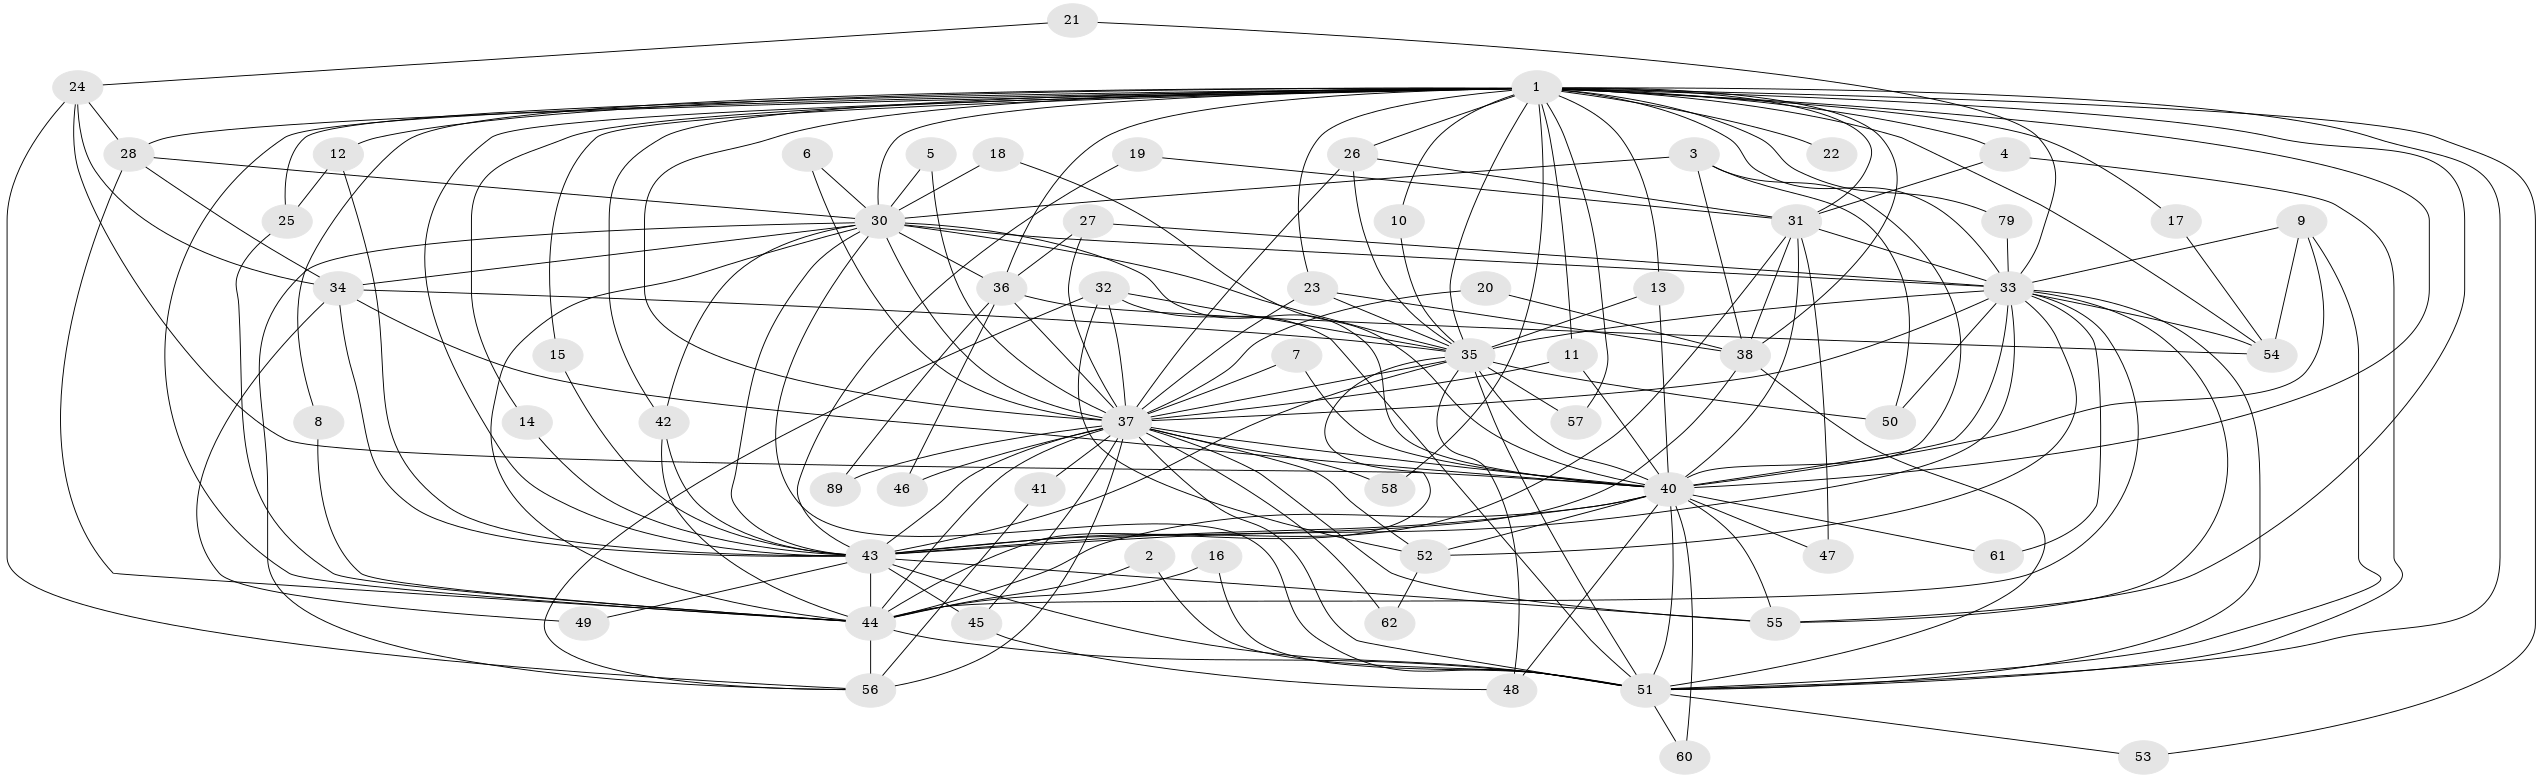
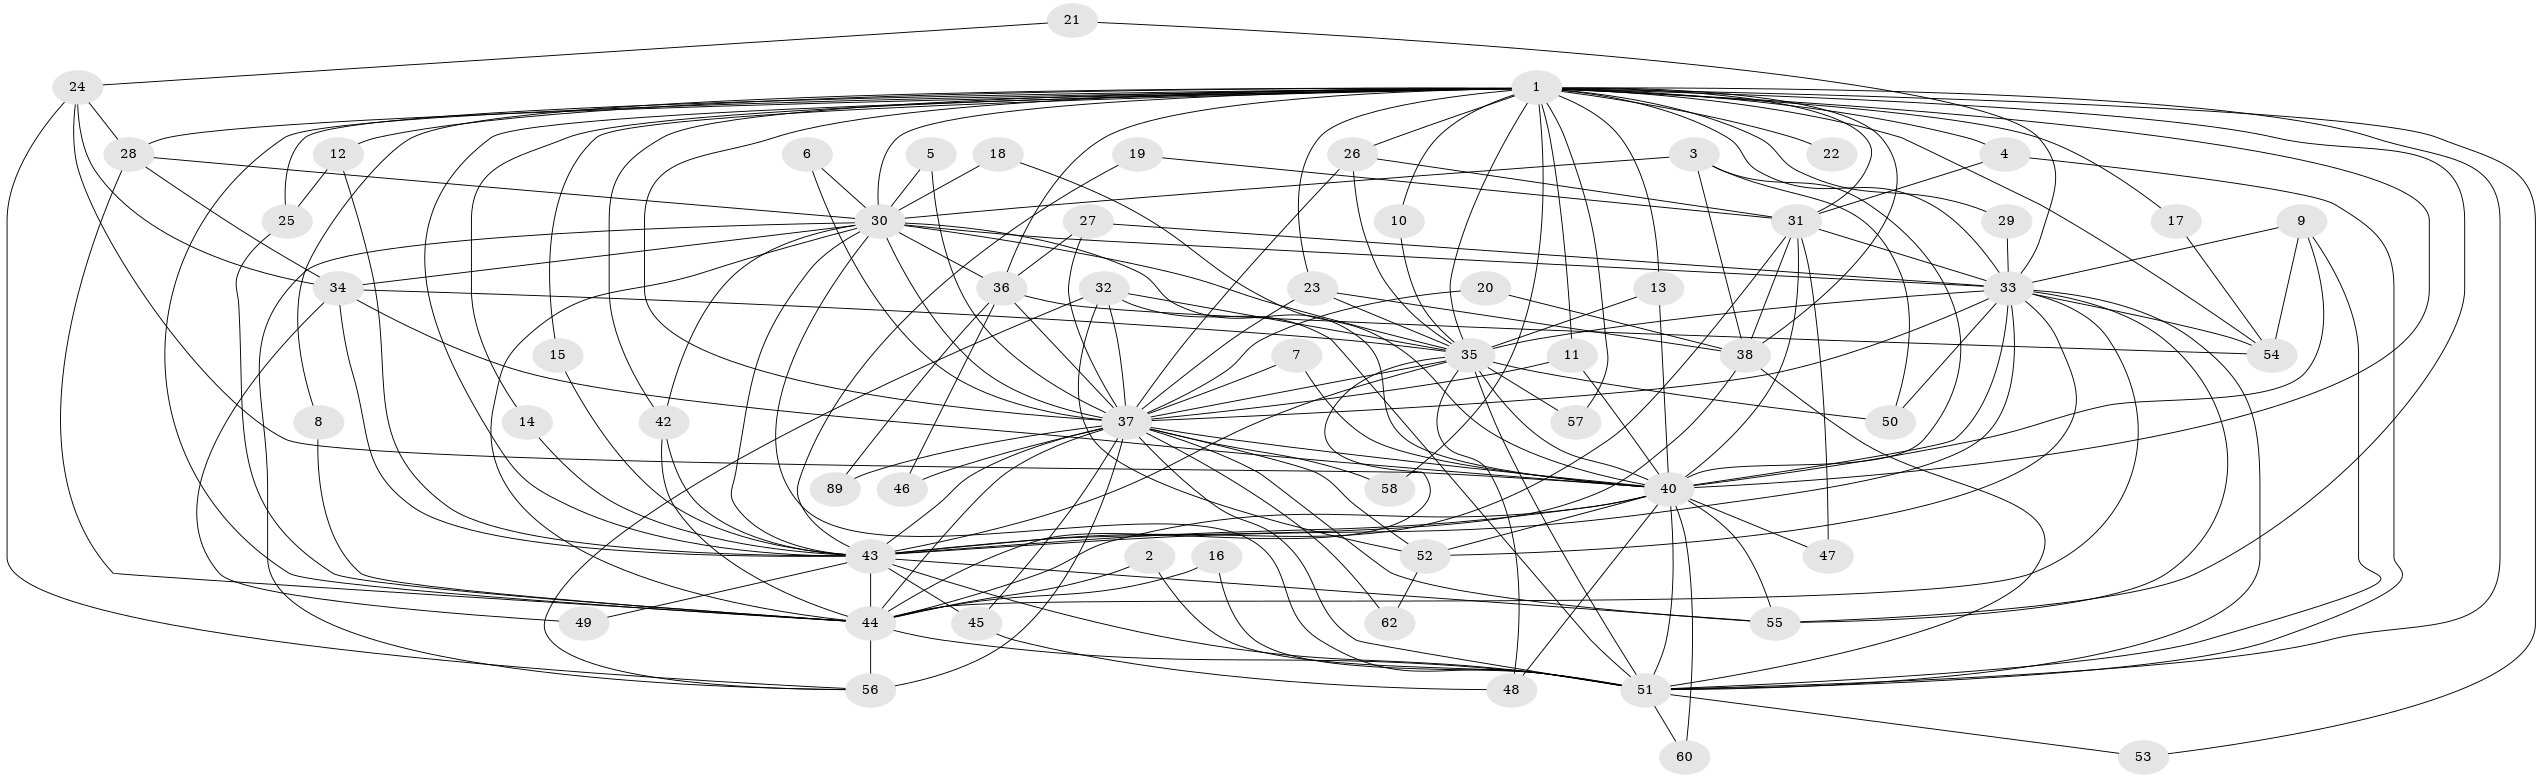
(2007, 221) -> (2007, 221)
(1040, 489) -> none
(1998, 556) -> none
